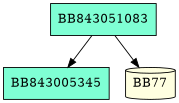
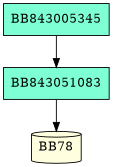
(83, 48) -> (56, 47)
(150, 83) -> (56, 147)
